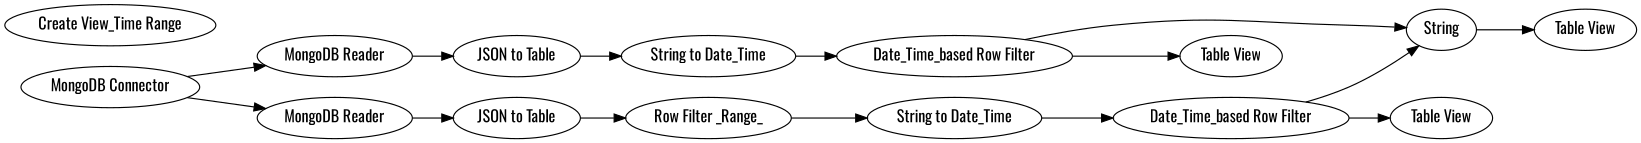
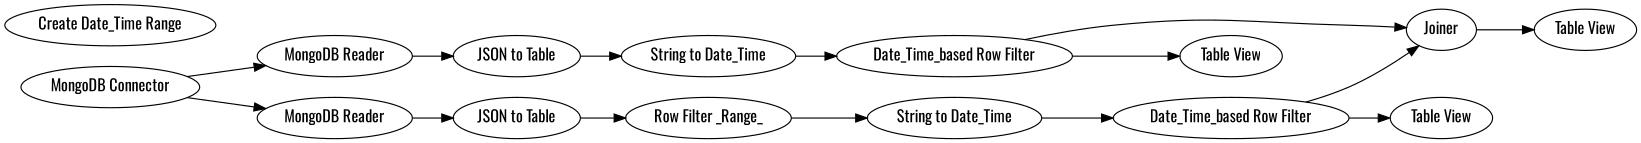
(110, 25) -> (110, 25)
(1441, 30) -> (1441, 30)
